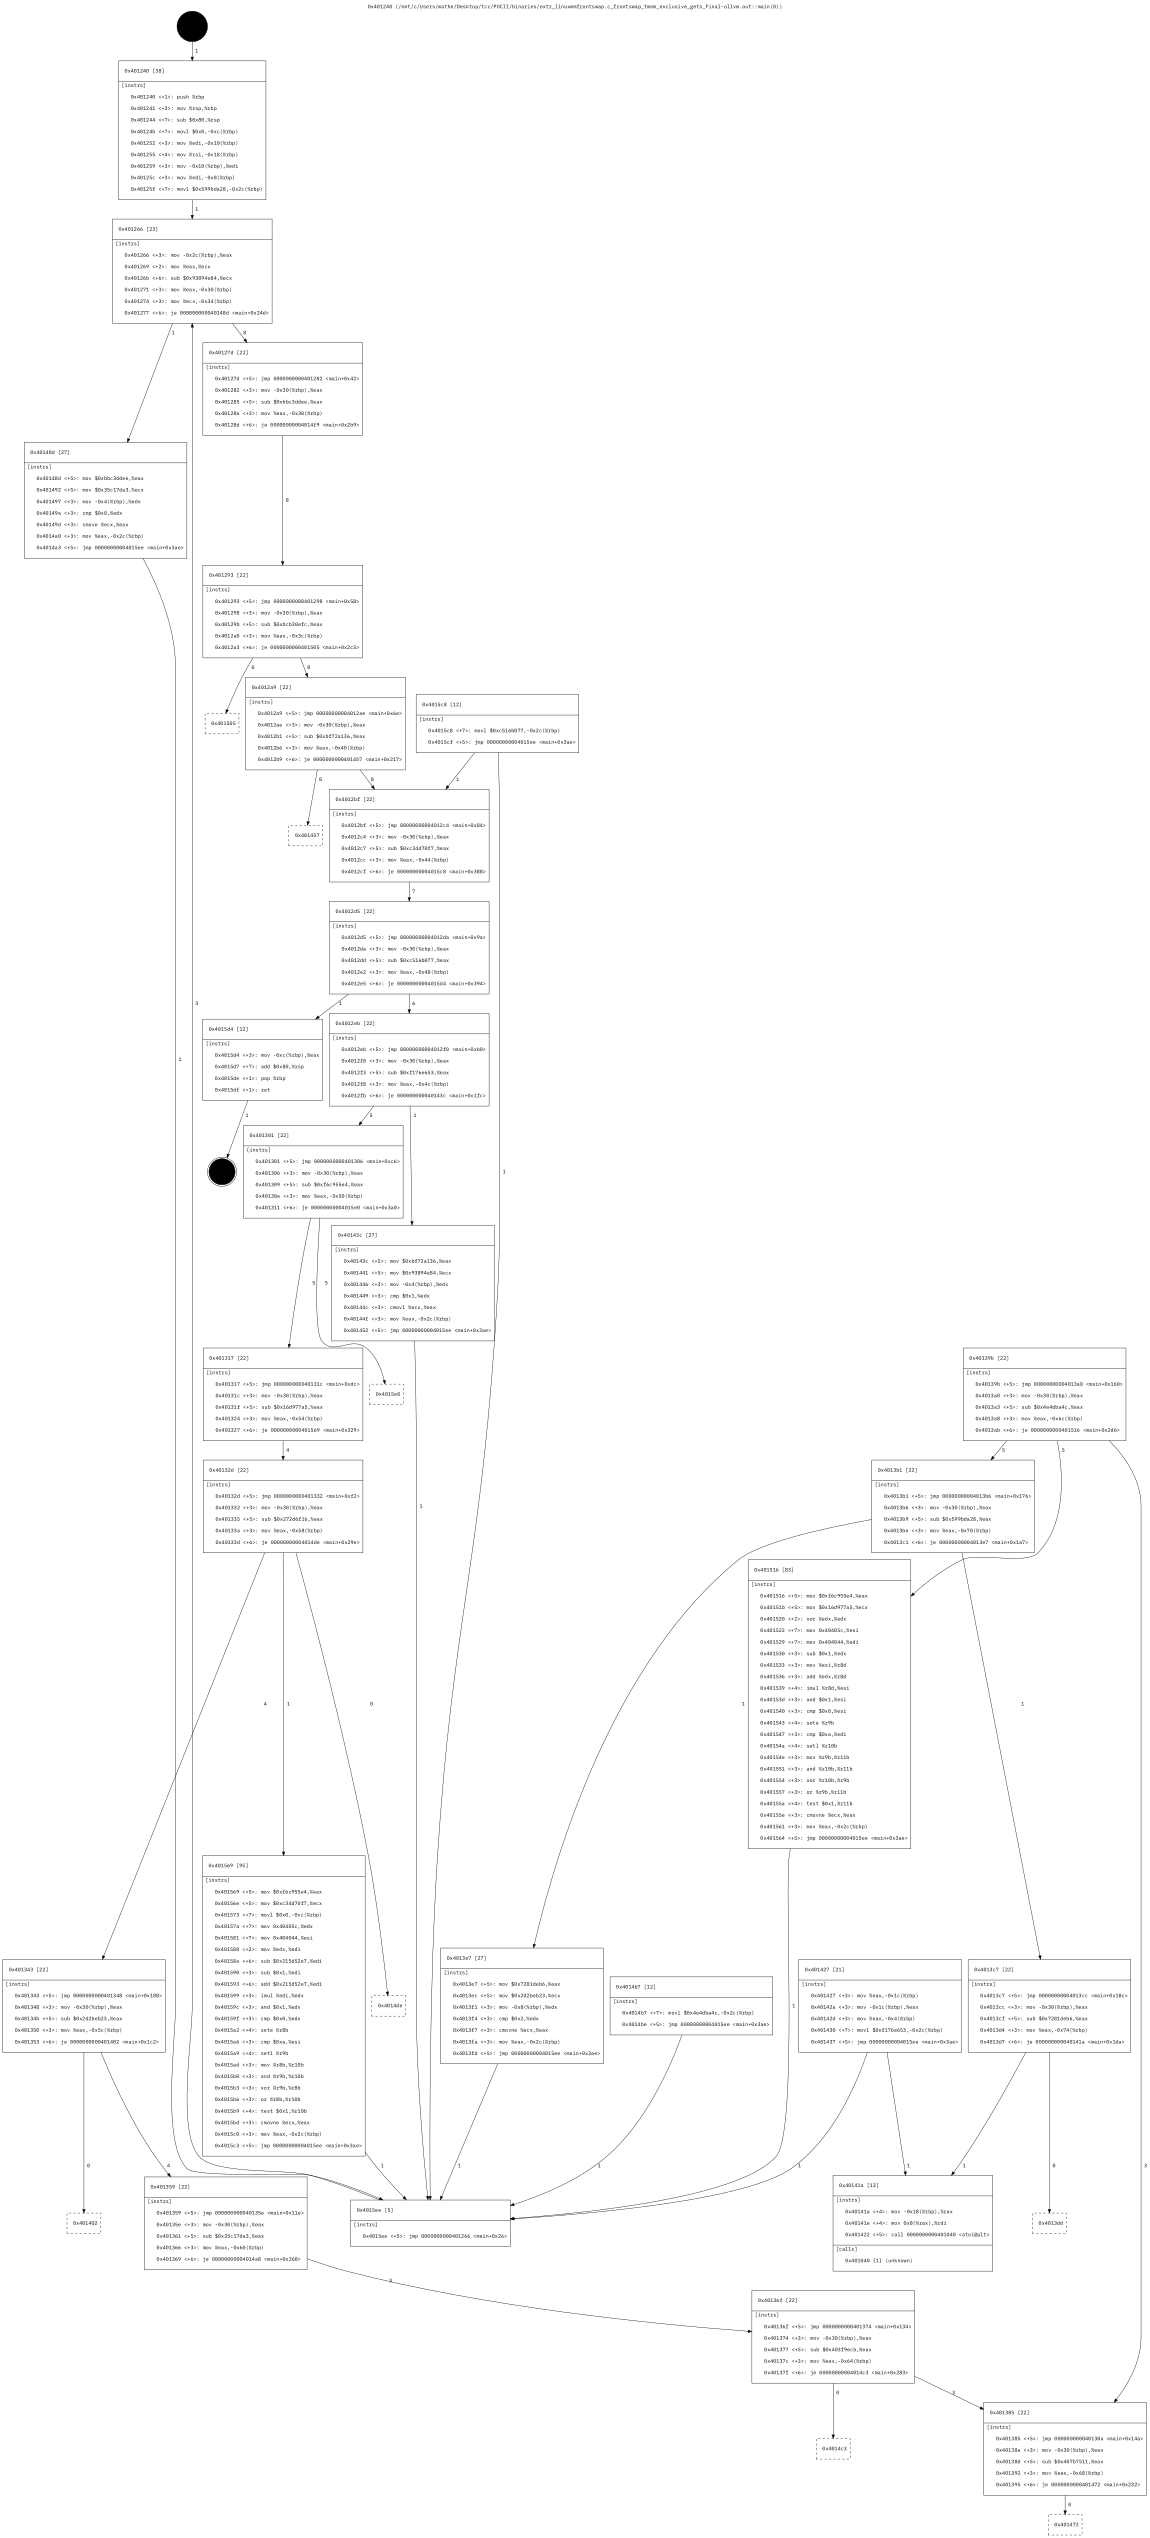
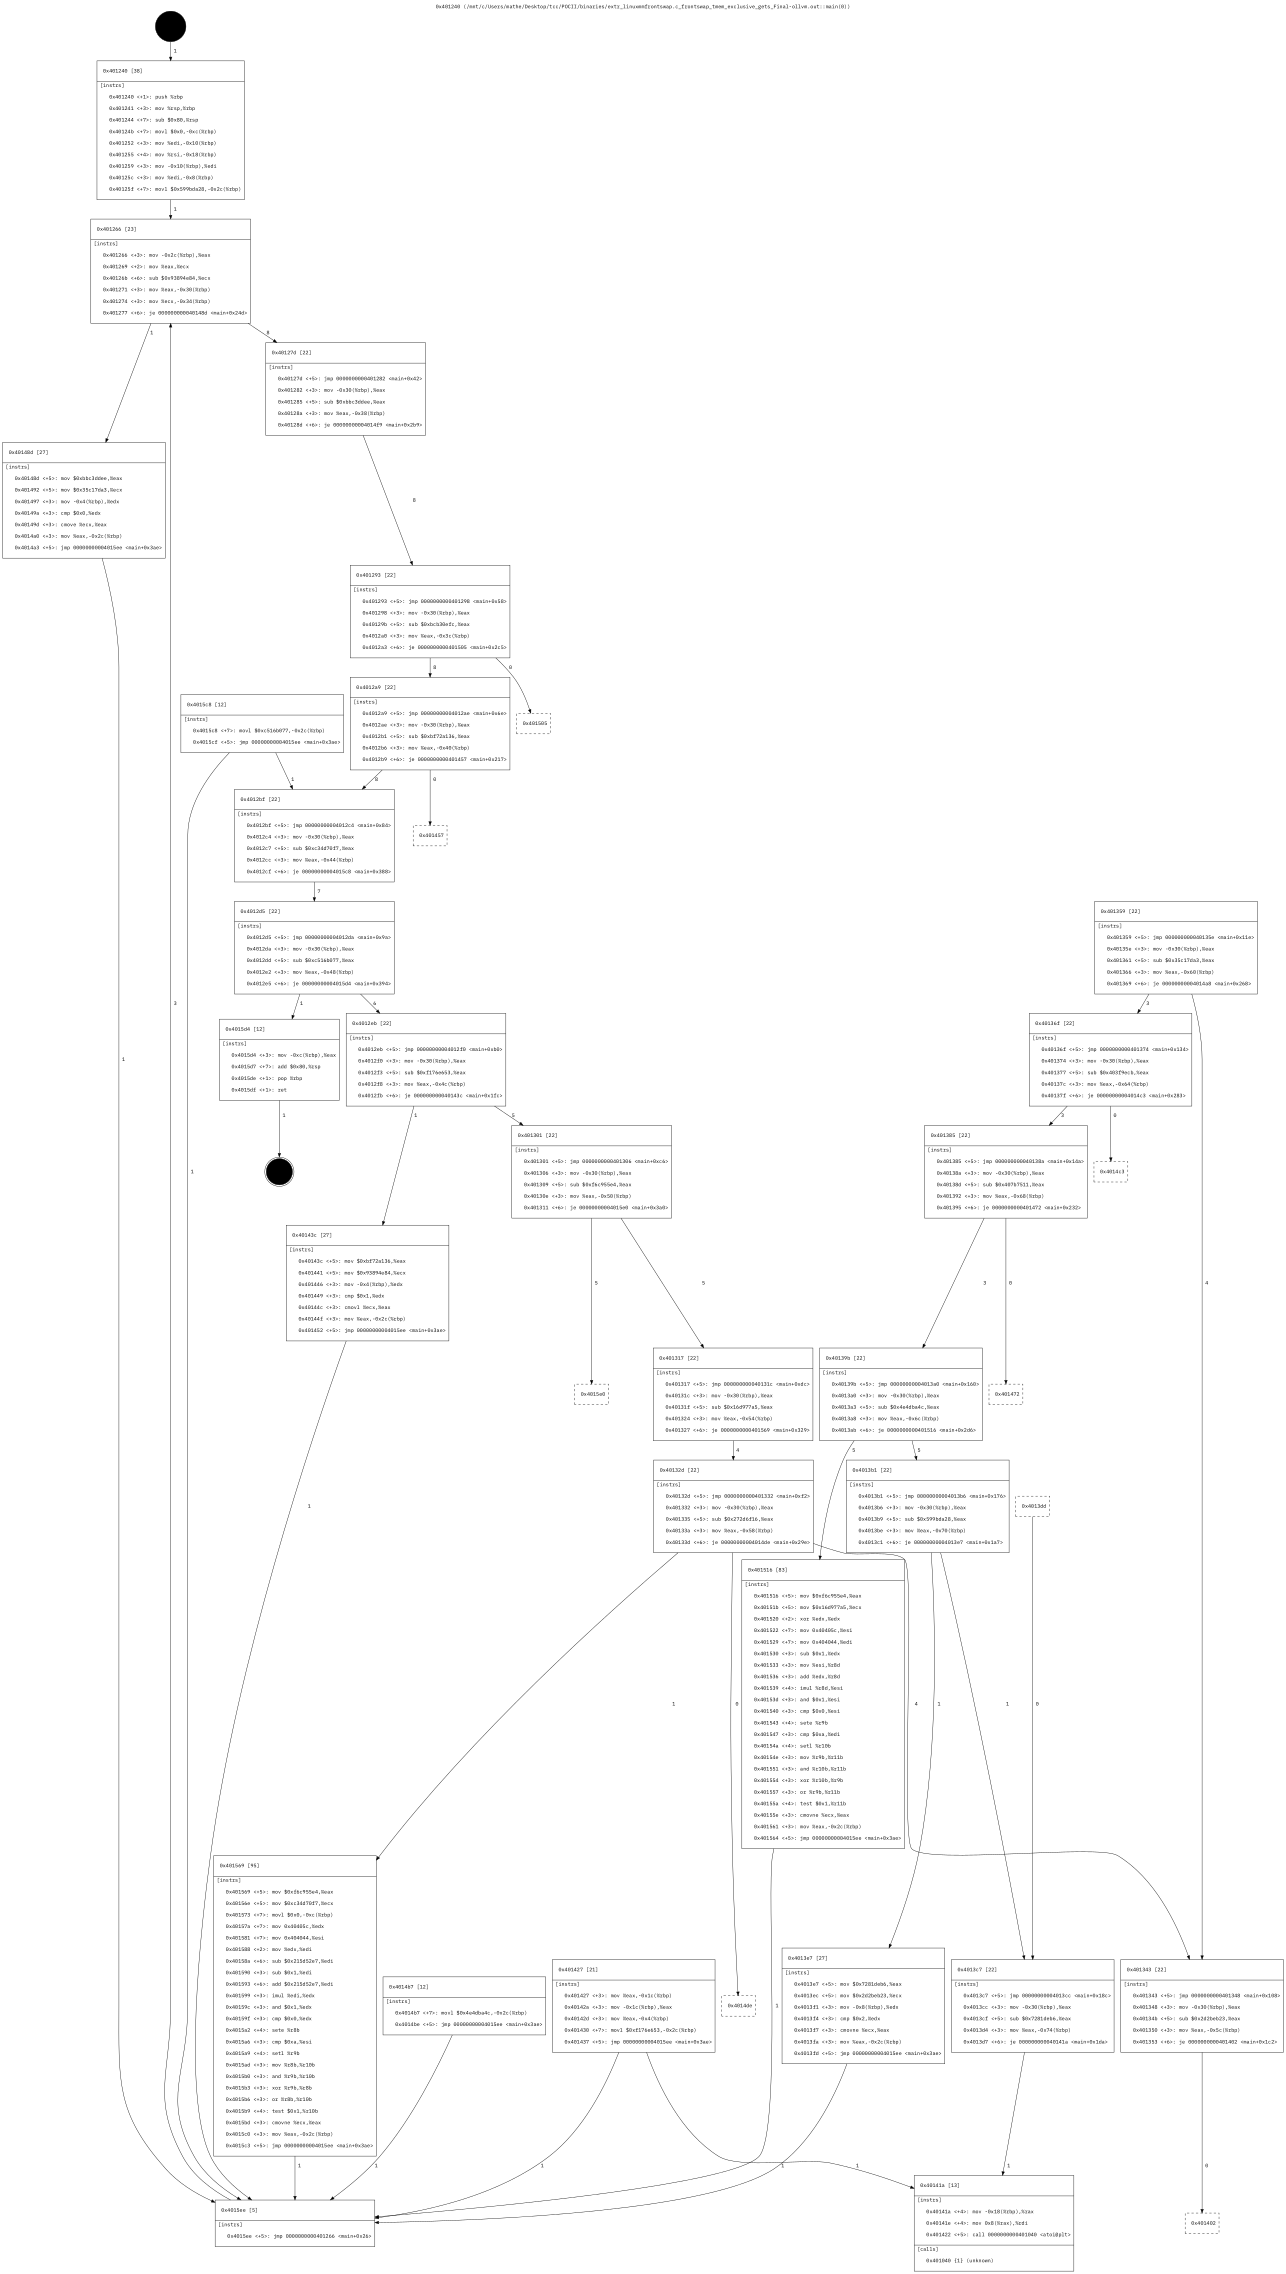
(1141, 1918) -> (954, 1281)
(130, 2115) -> (1202, 1474)
(1049, 2131) -> (1033, 1736)
